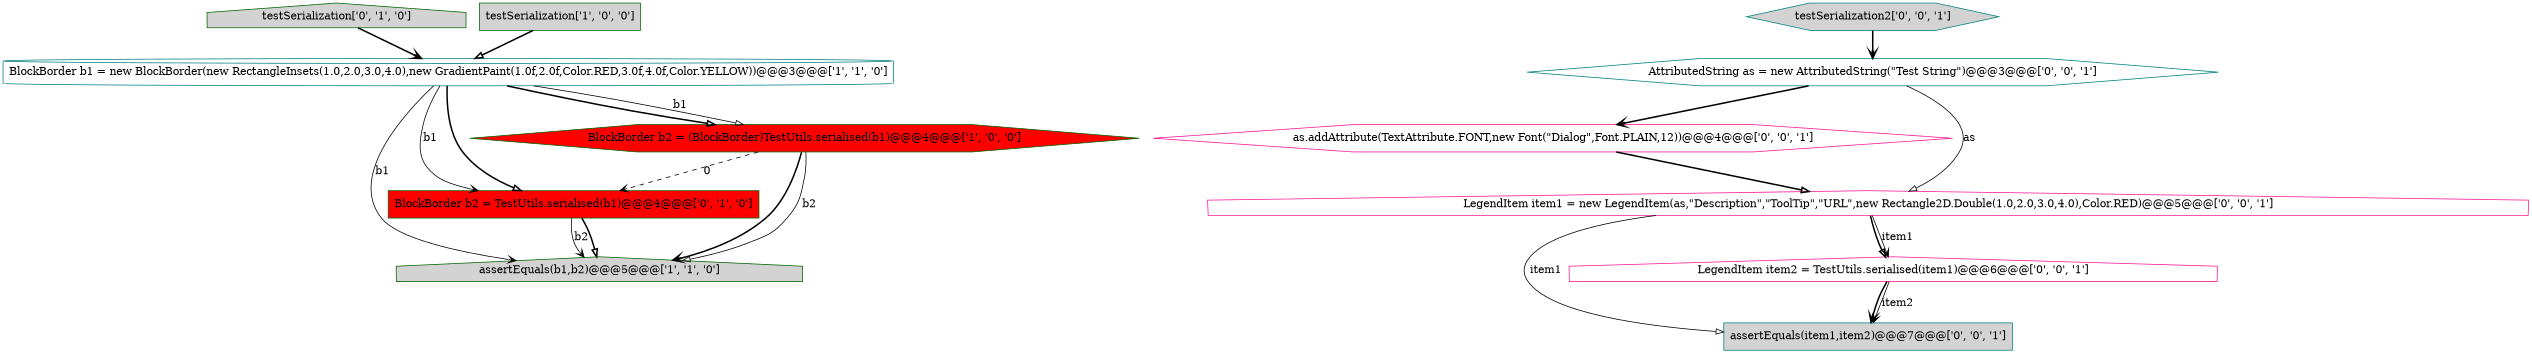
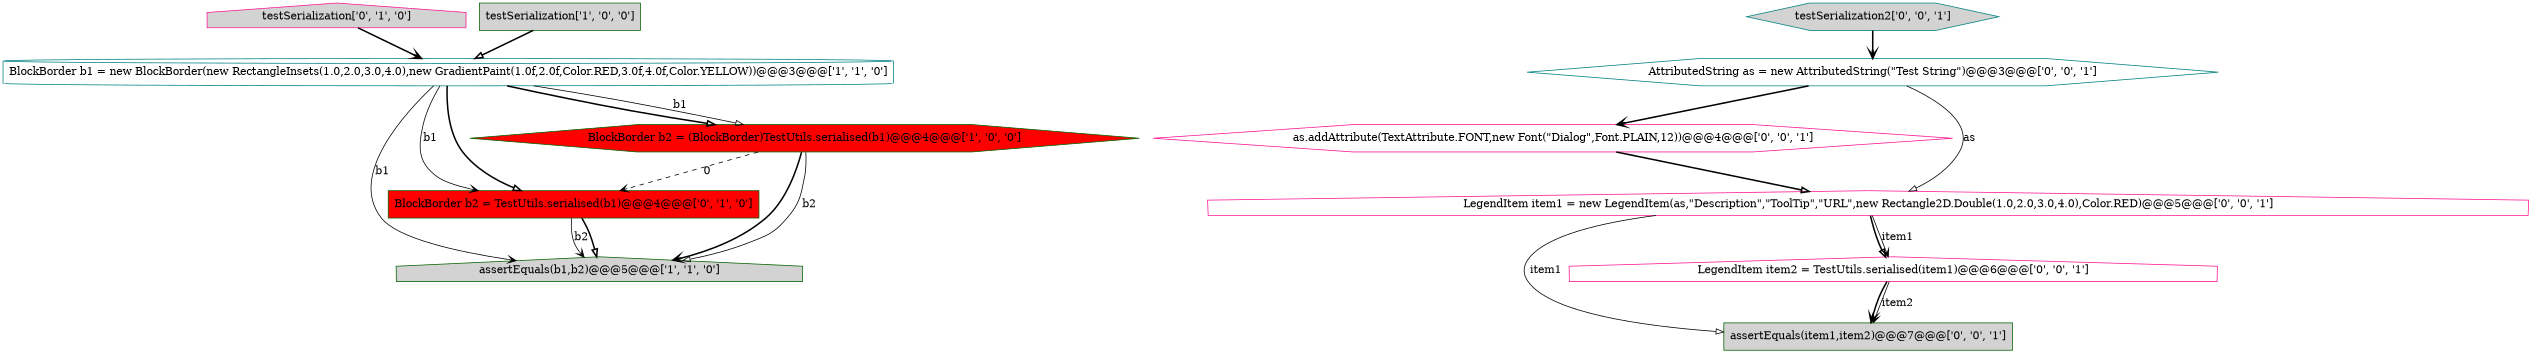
(337, 17) -> (337, 17)
(1868, 337) -> (1868, 337)
